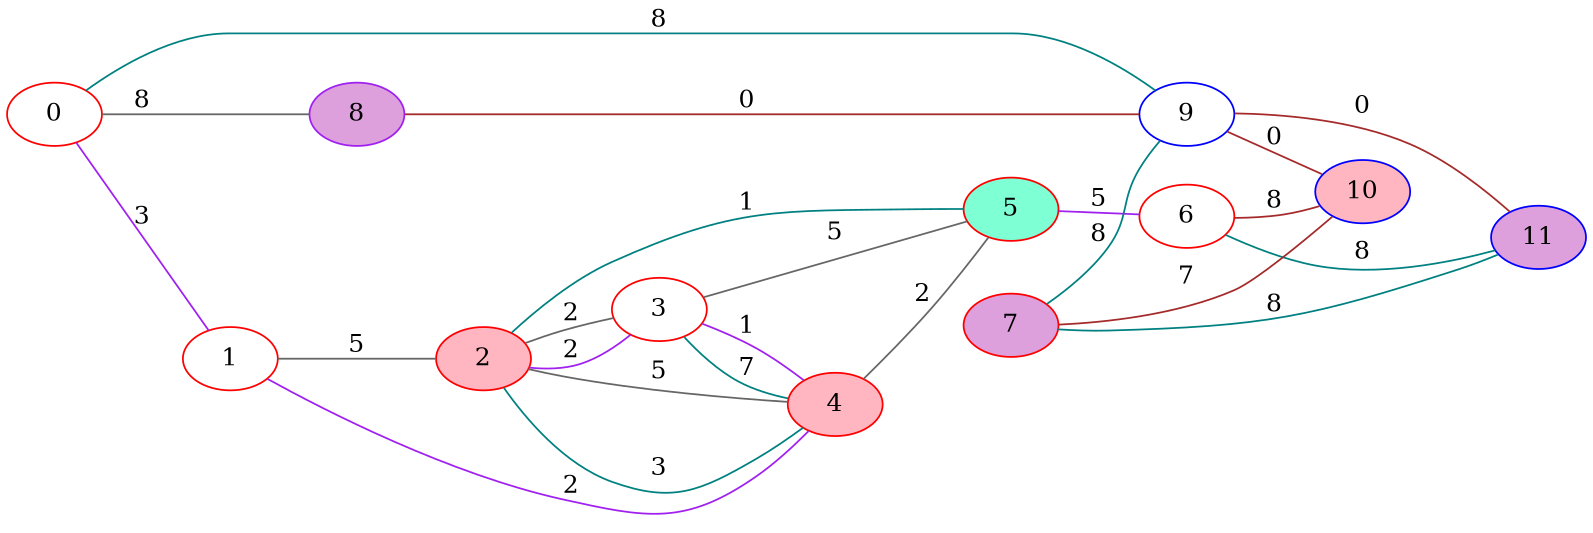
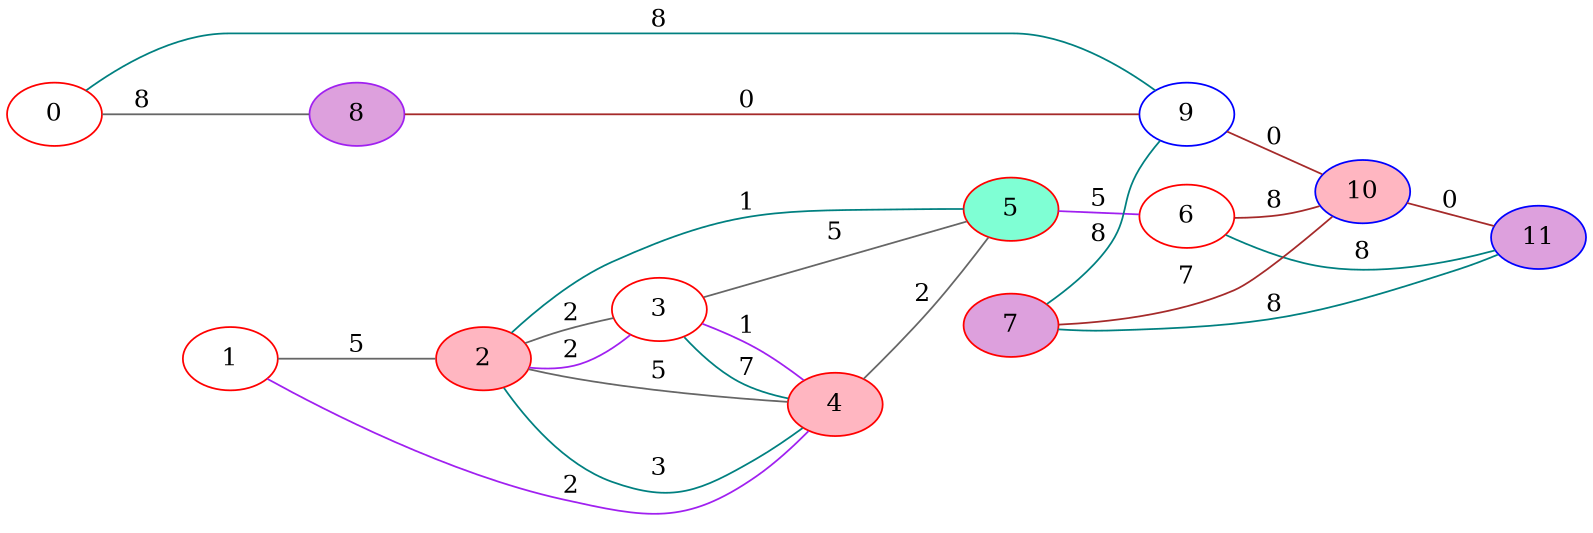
(1383, 134) -> (1451, 215)
(142, 237) -> none
